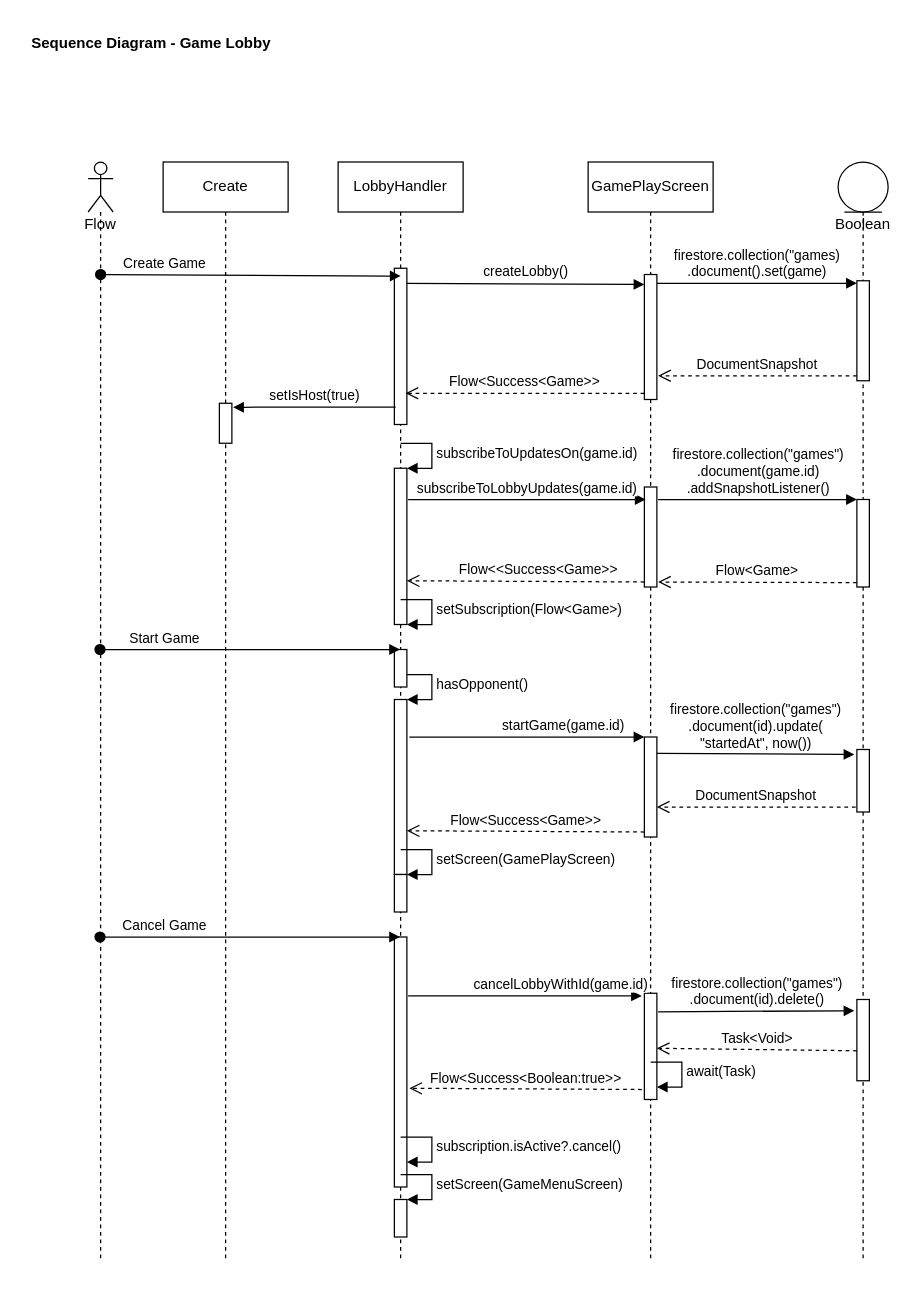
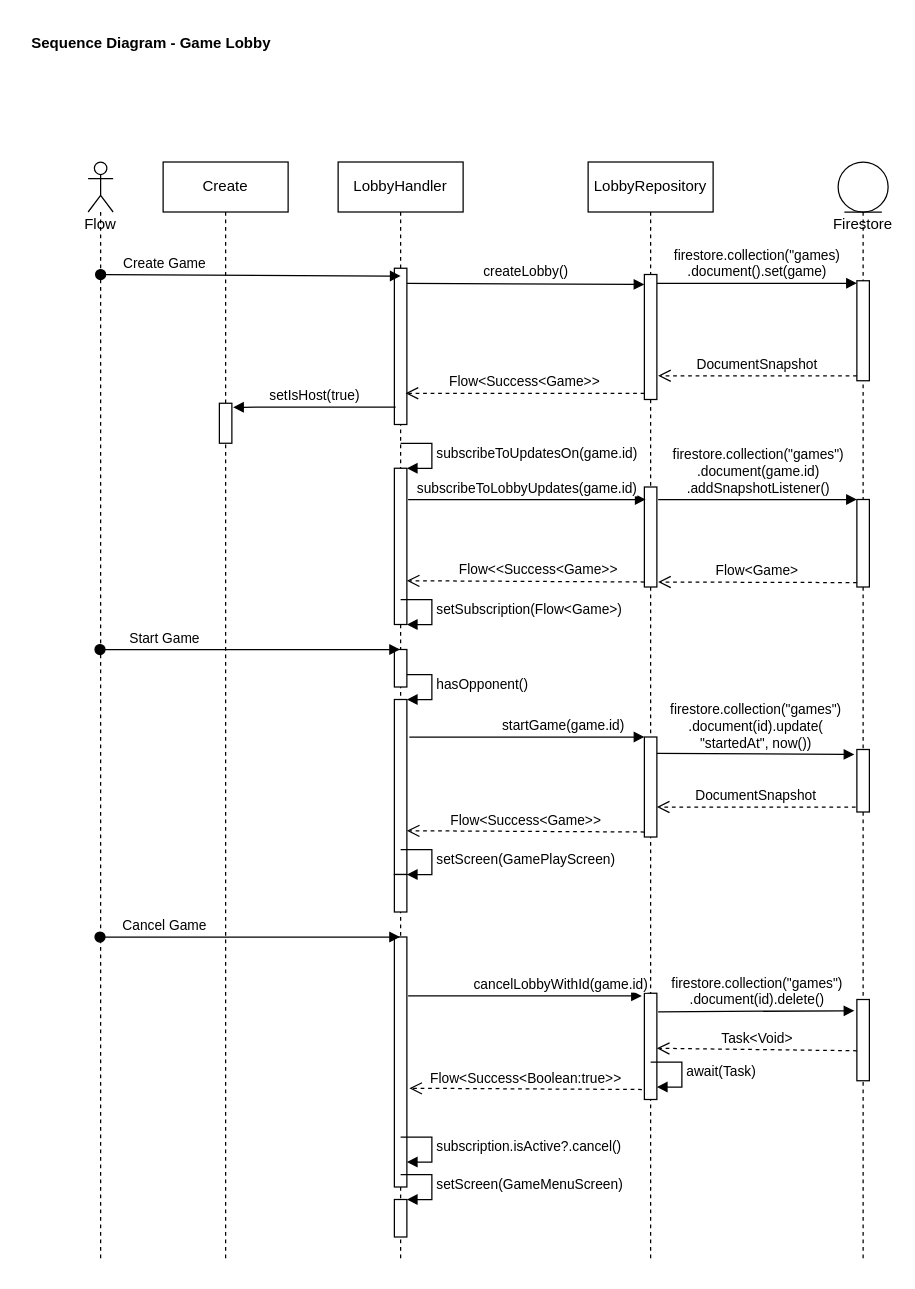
(651, 187) -> (651, 187)
(863, 234) -> (863, 234)
